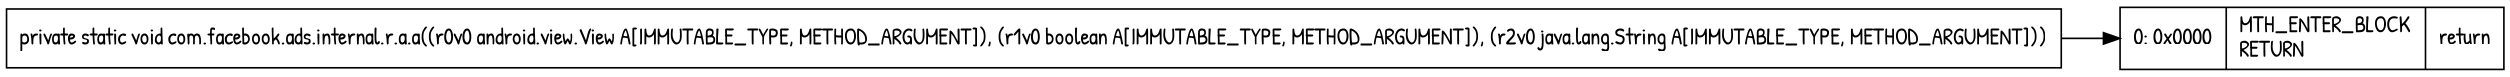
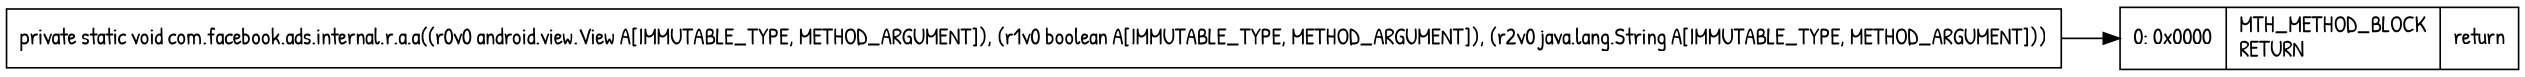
(2326, 25) -> (2333, 25)
